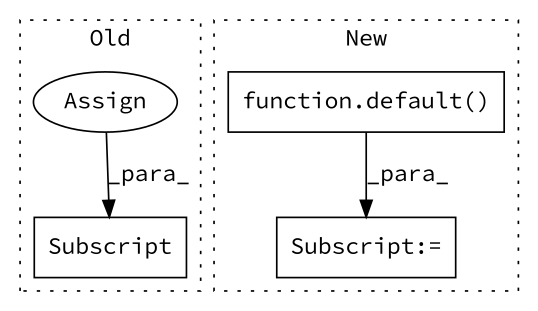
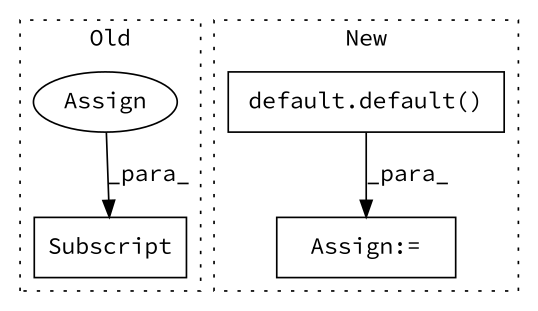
(366, 102) -> (366, 102)
(366, 247) -> (366, 247)
